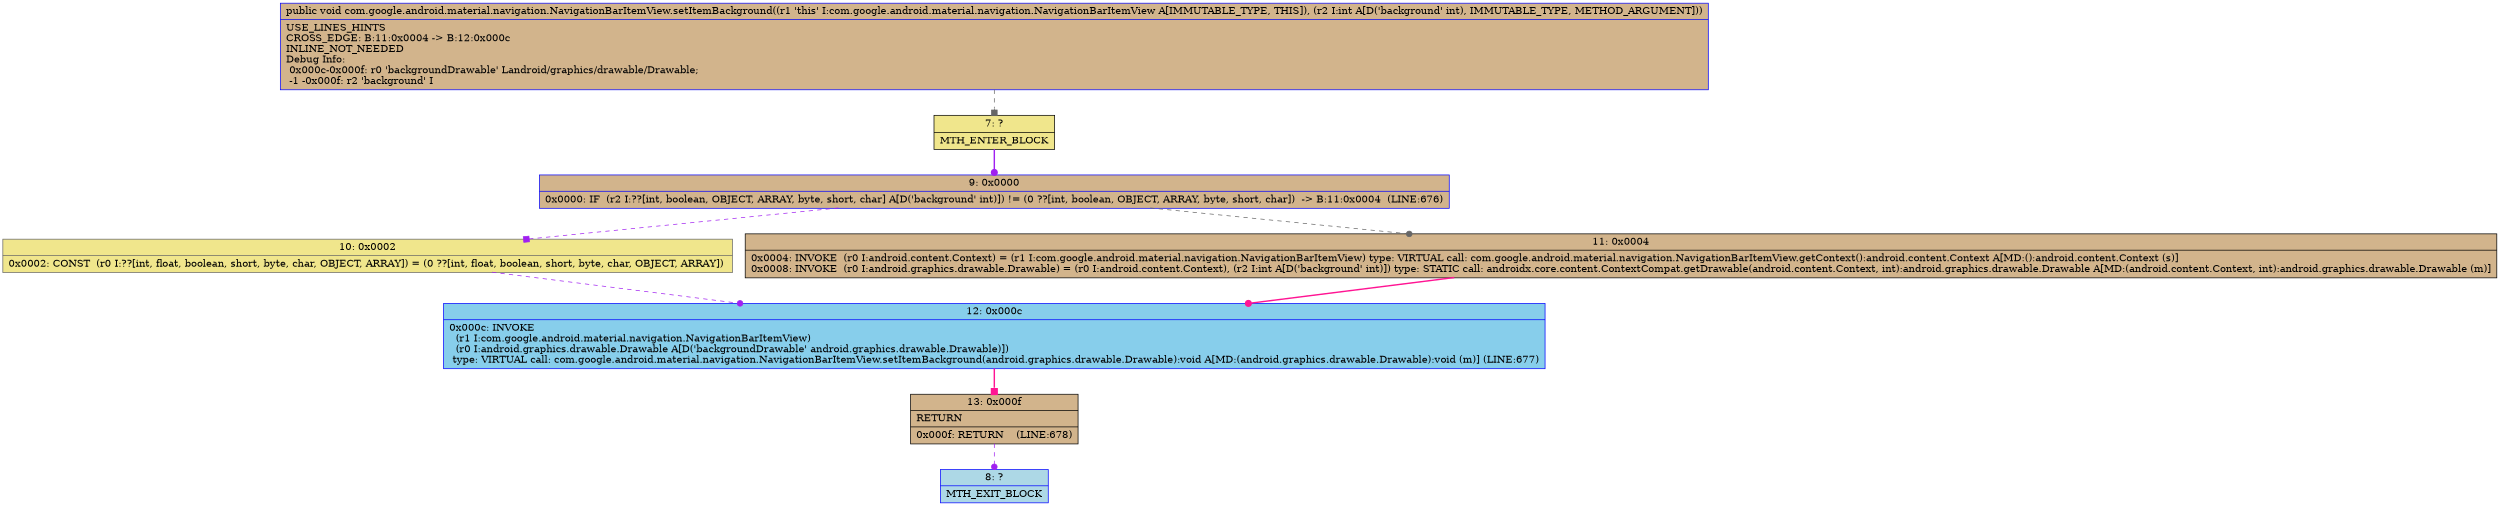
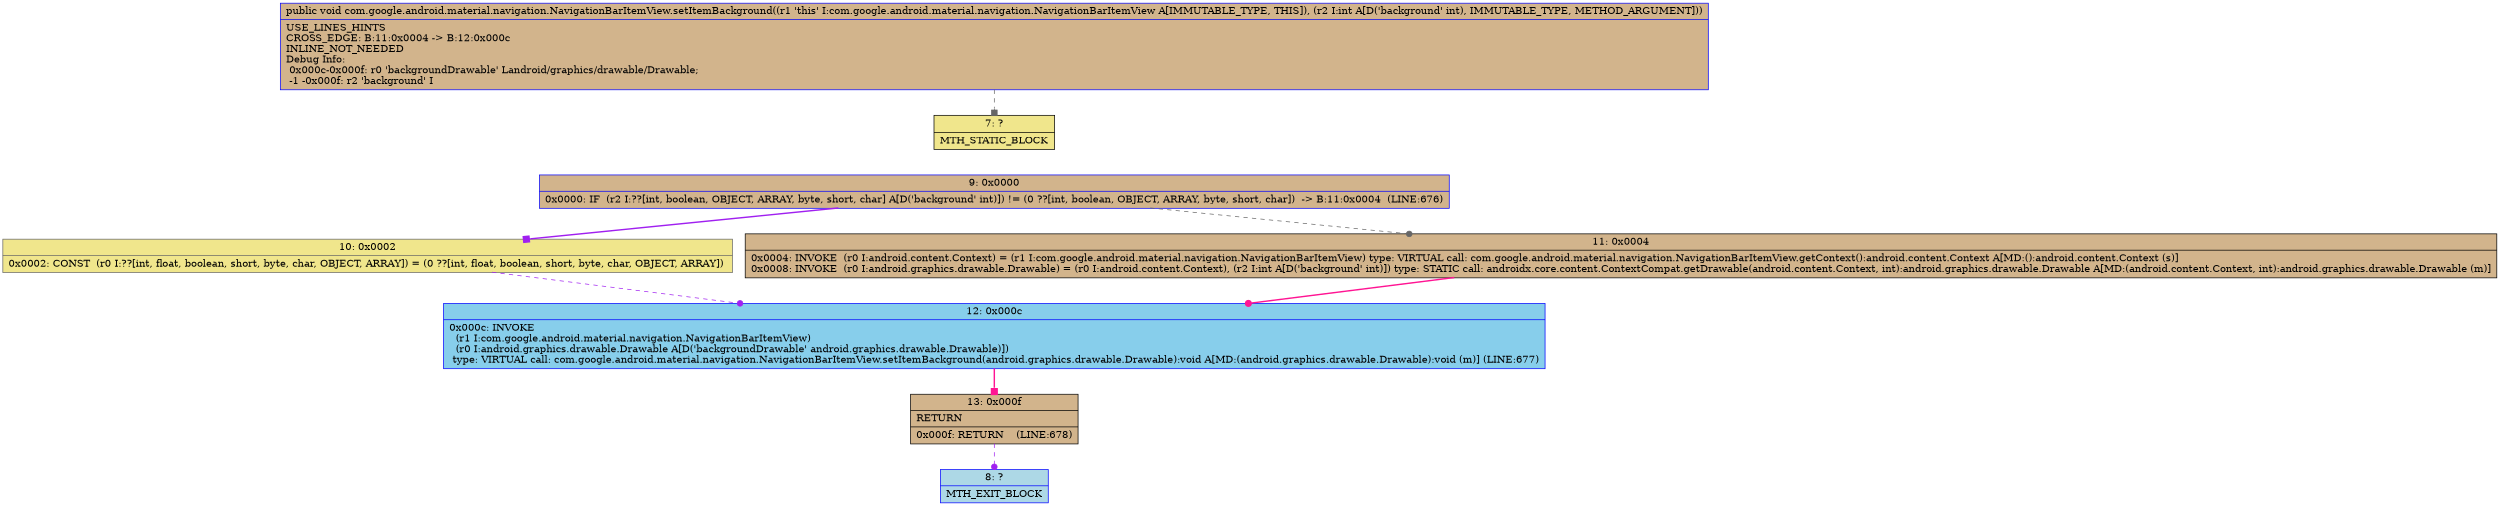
(994, 141) -> (994, 141)
(994, 159) -> none
(685, 223) -> (685, 223)
